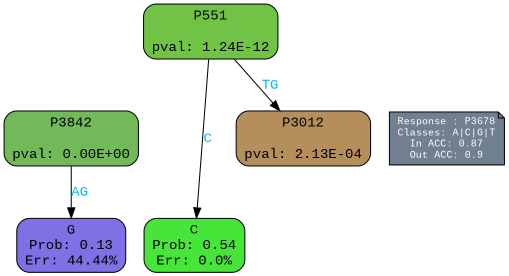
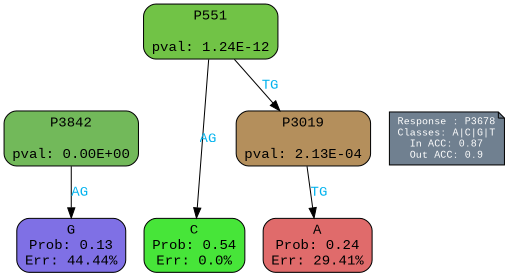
(208, 138) -> (208, 138)
(303, 138) -> (303, 138)
none -> (318, 245)
